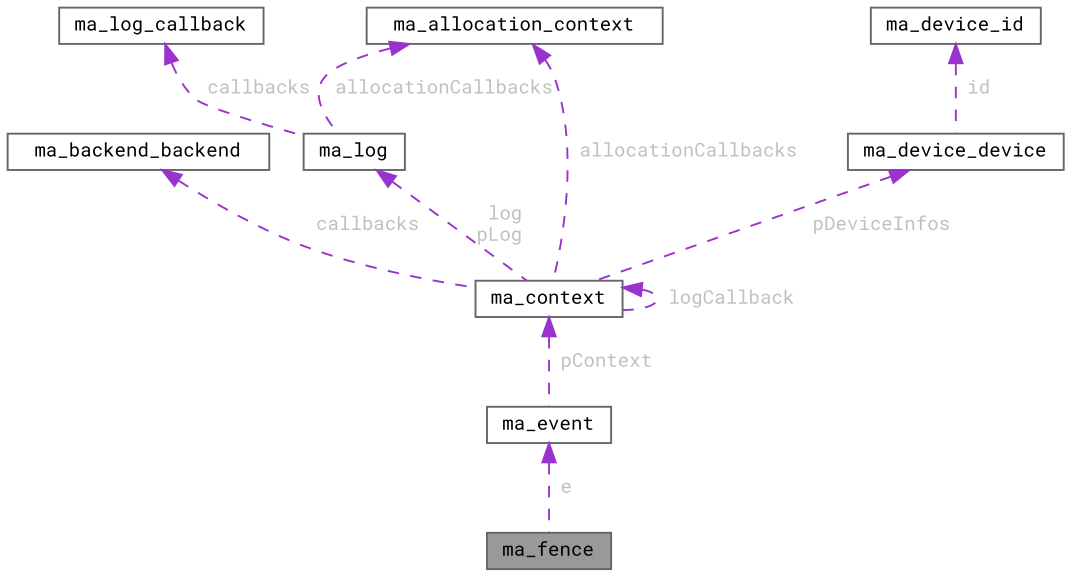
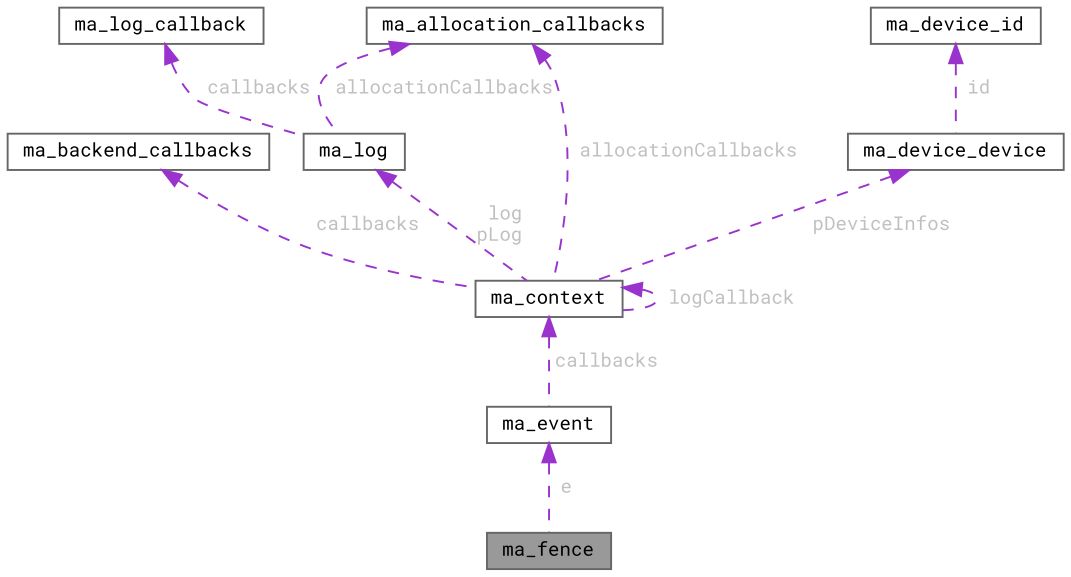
(515, 26) -> (515, 26)
(138, 152) -> (138, 152)
(602, 362) -> (602, 362)
